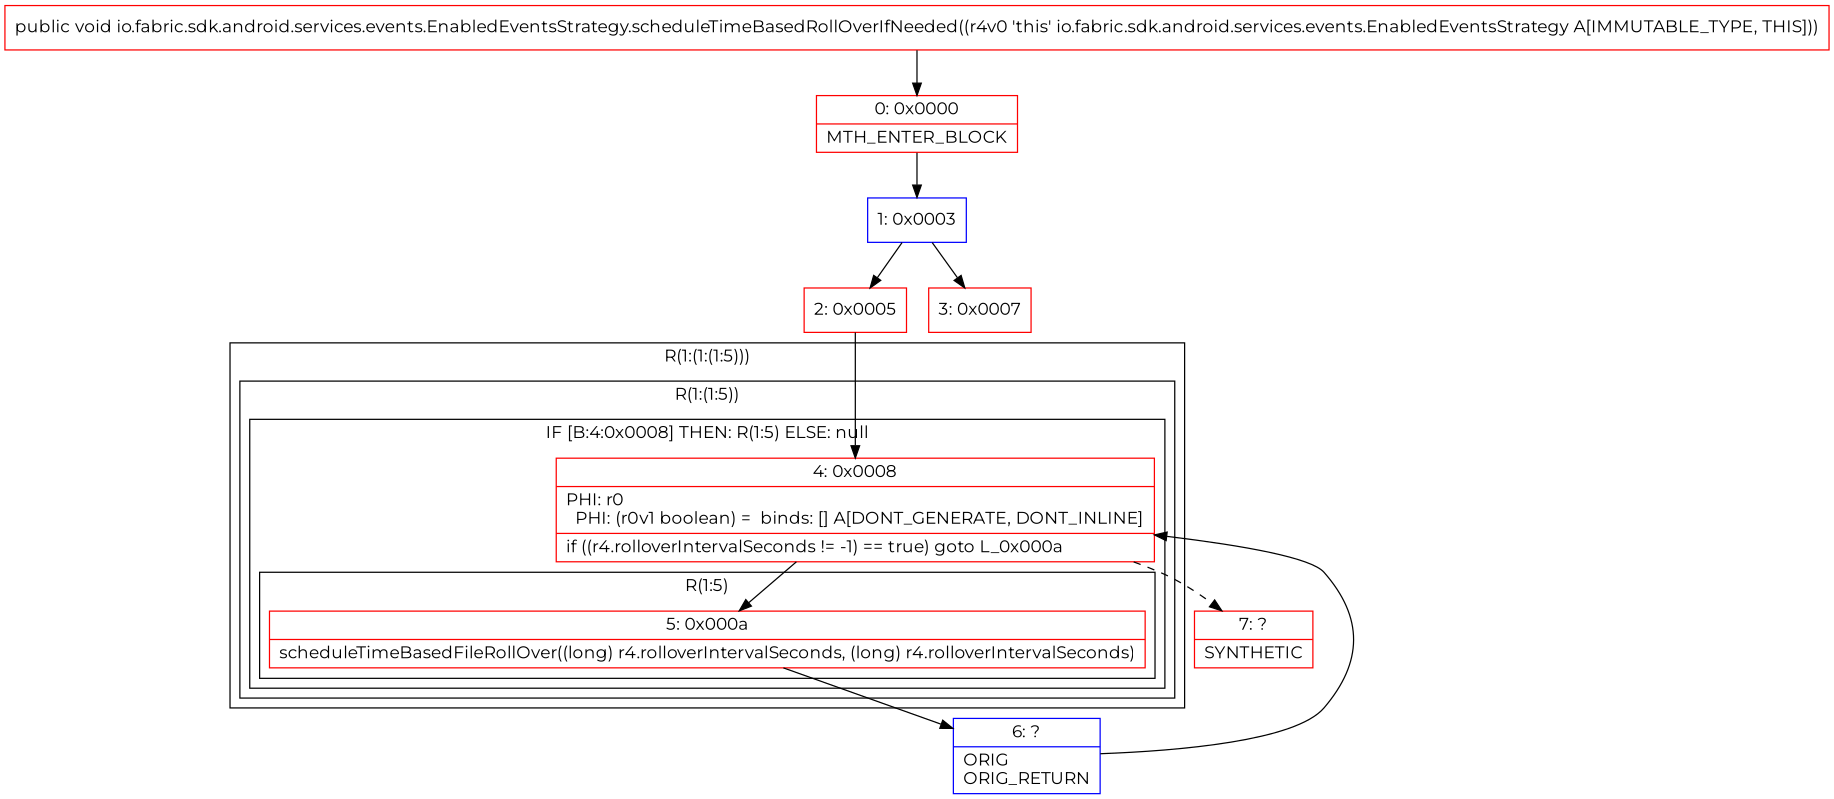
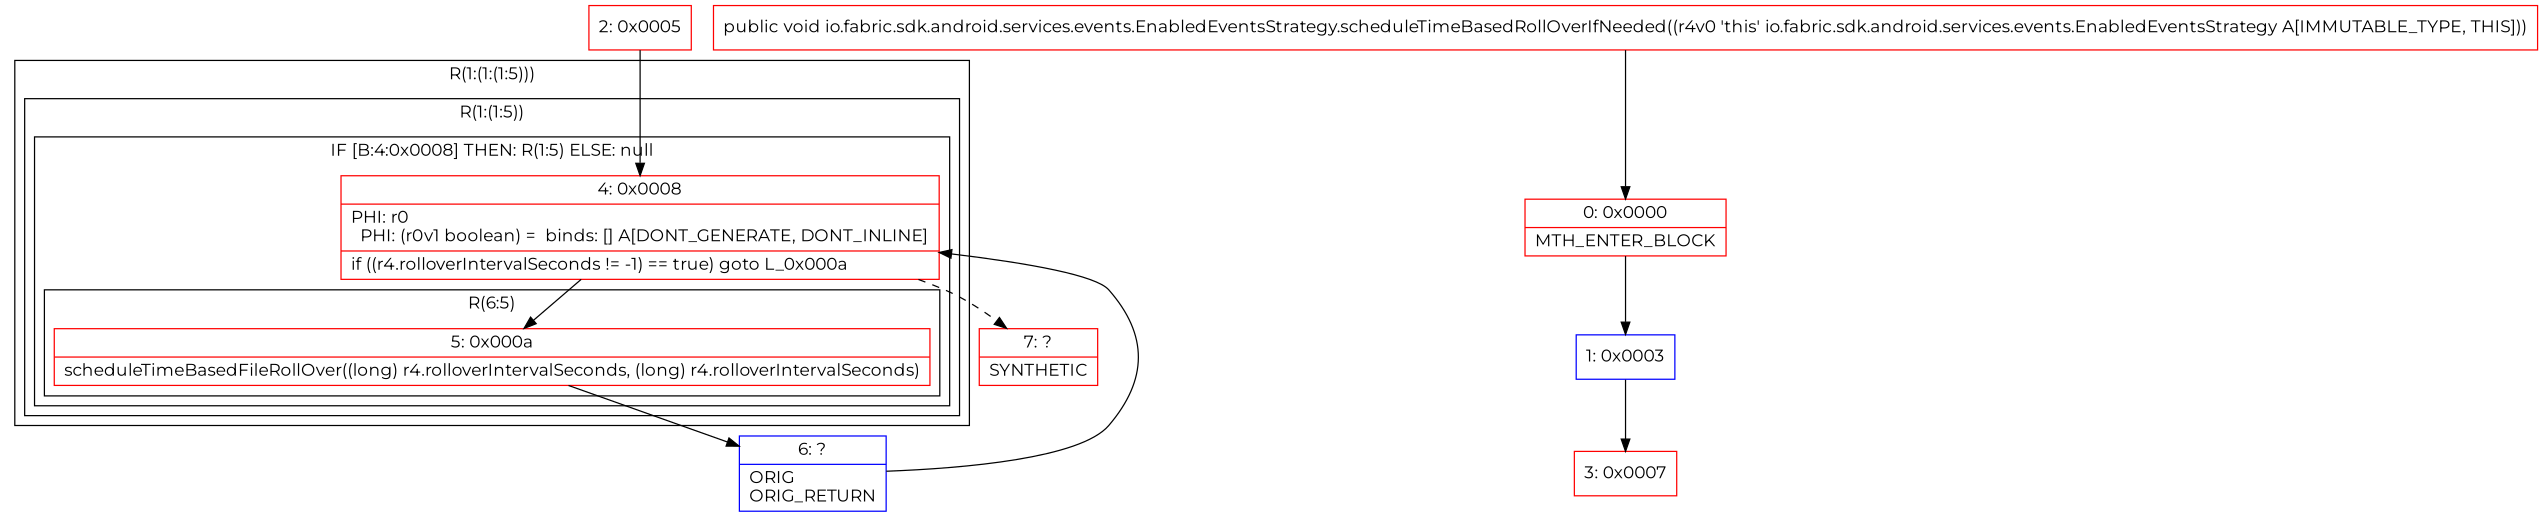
(890, 260) -> none
(707, 586) -> (492, 304)
